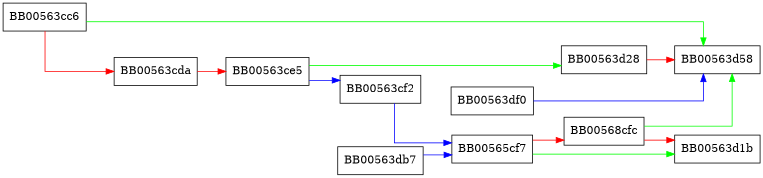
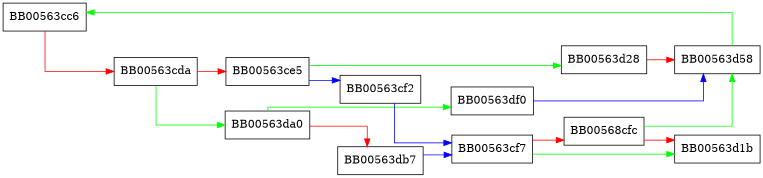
(403, 22) -> (430, 12)
none -> (267, 125)
(492, 149) -> (492, 149)
